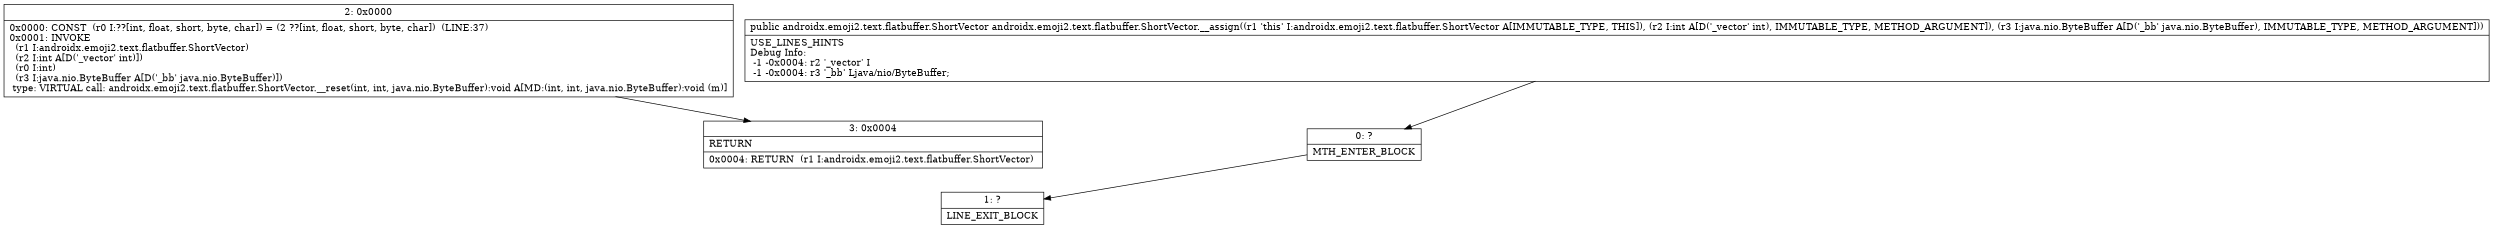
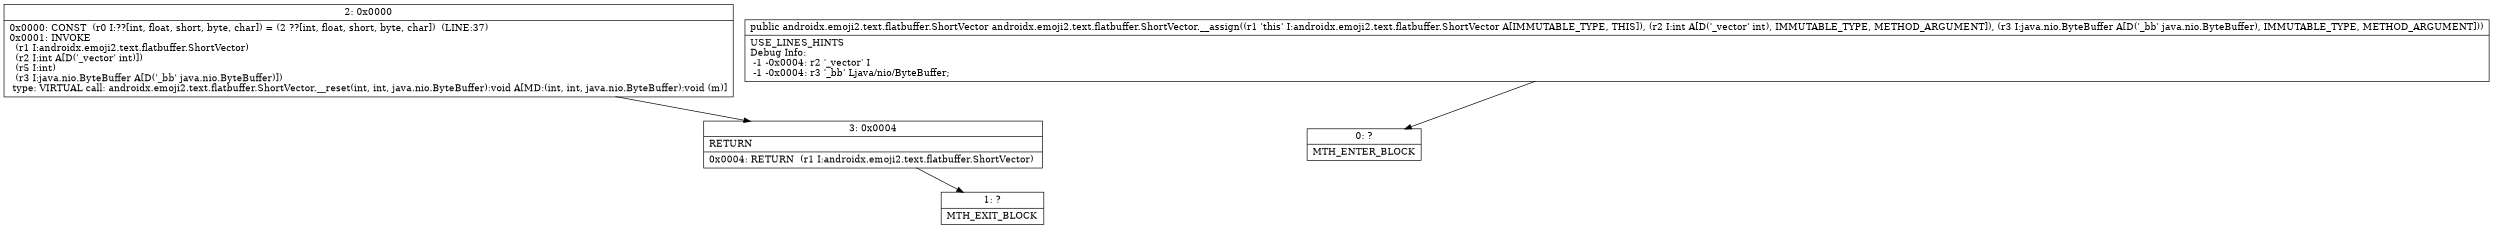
(33, 68) -> (33, 68)
(1179, 176) -> (937, 179)
(992, 216) -> (992, 216)
